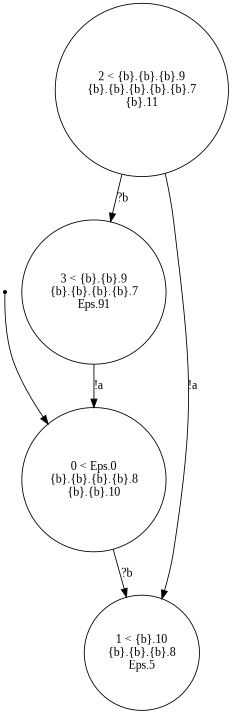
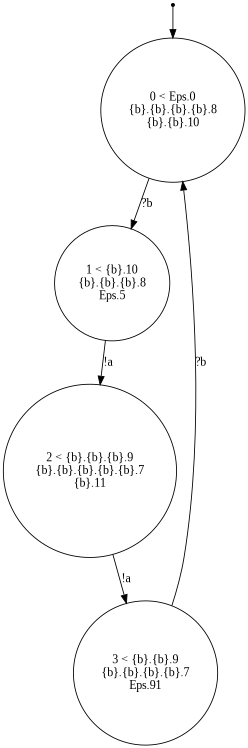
(123, 198) -> (126, 579)
(188, 382) -> (103, 358)
(99, 386) -> (201, 363)
